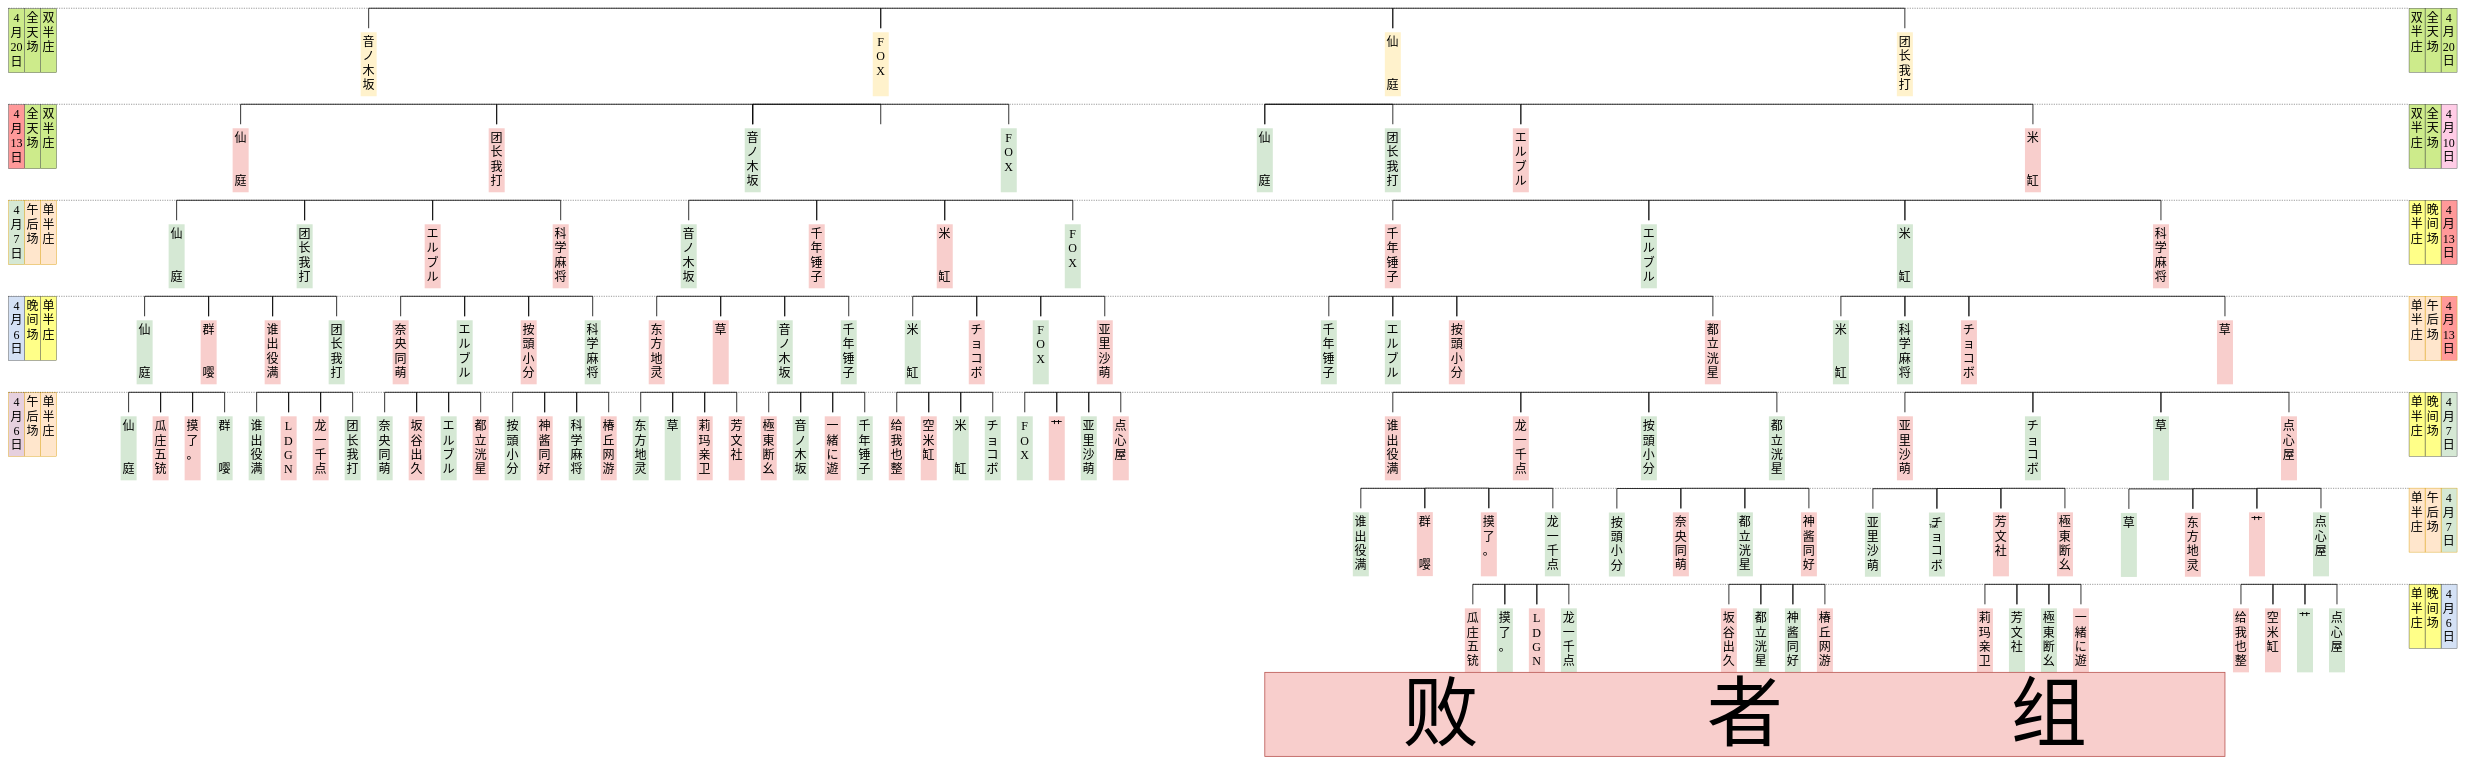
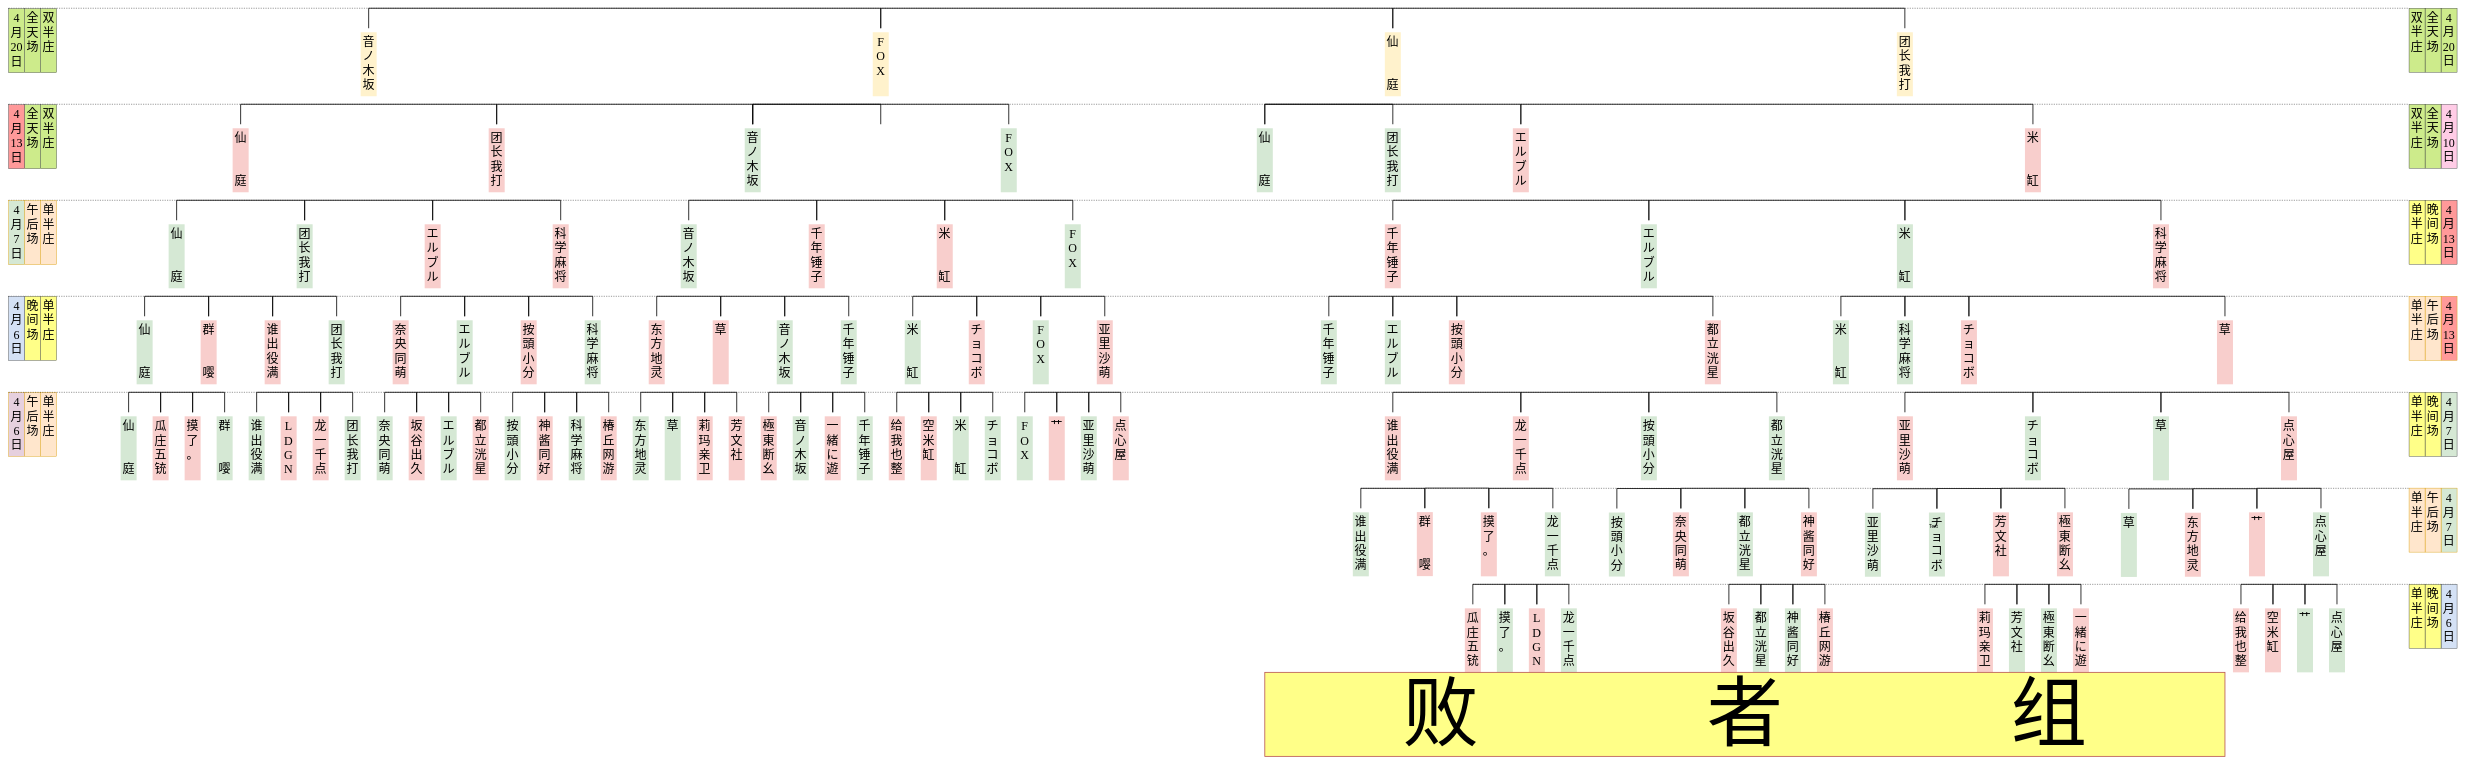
(1745, 714) -> (1745, 714)
